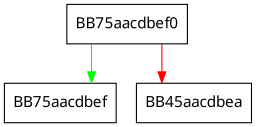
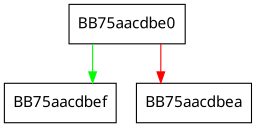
(127, 24) -> (127, 24)
(194, 103) -> (194, 103)
